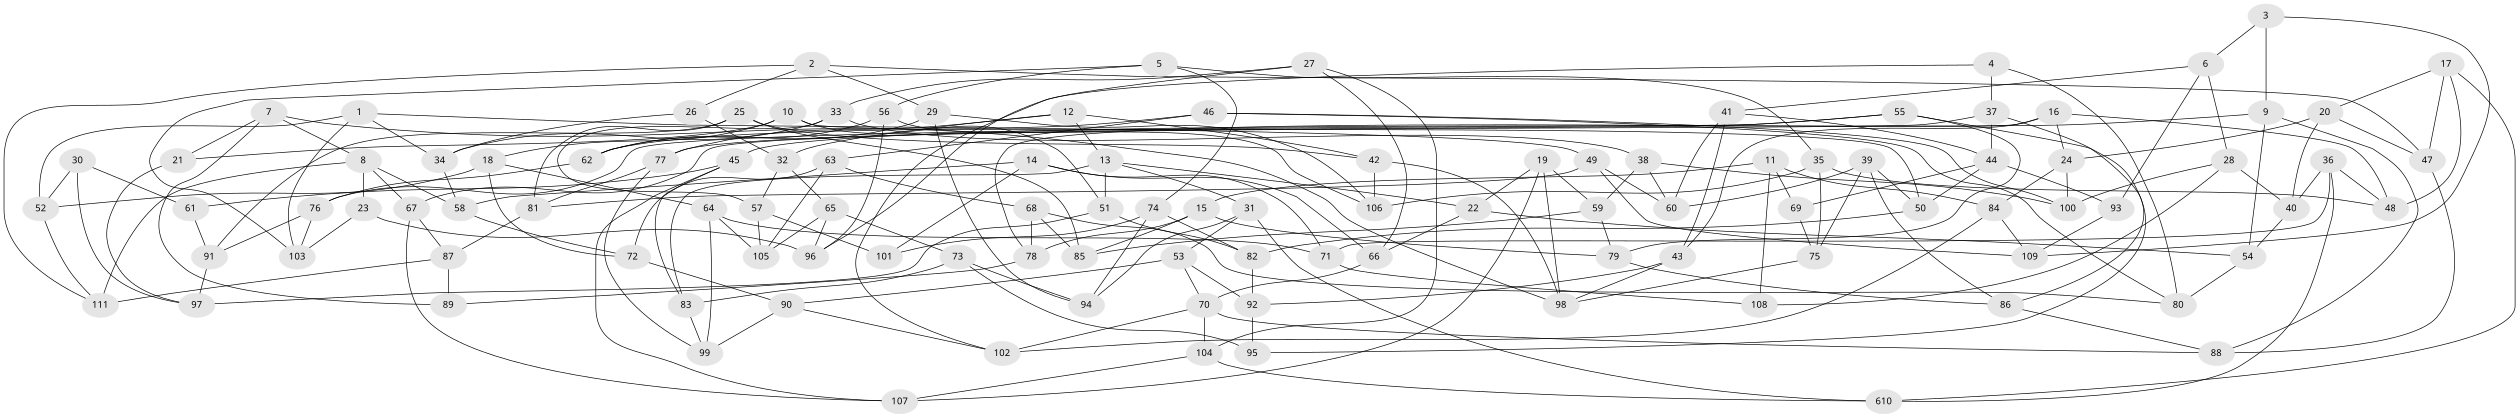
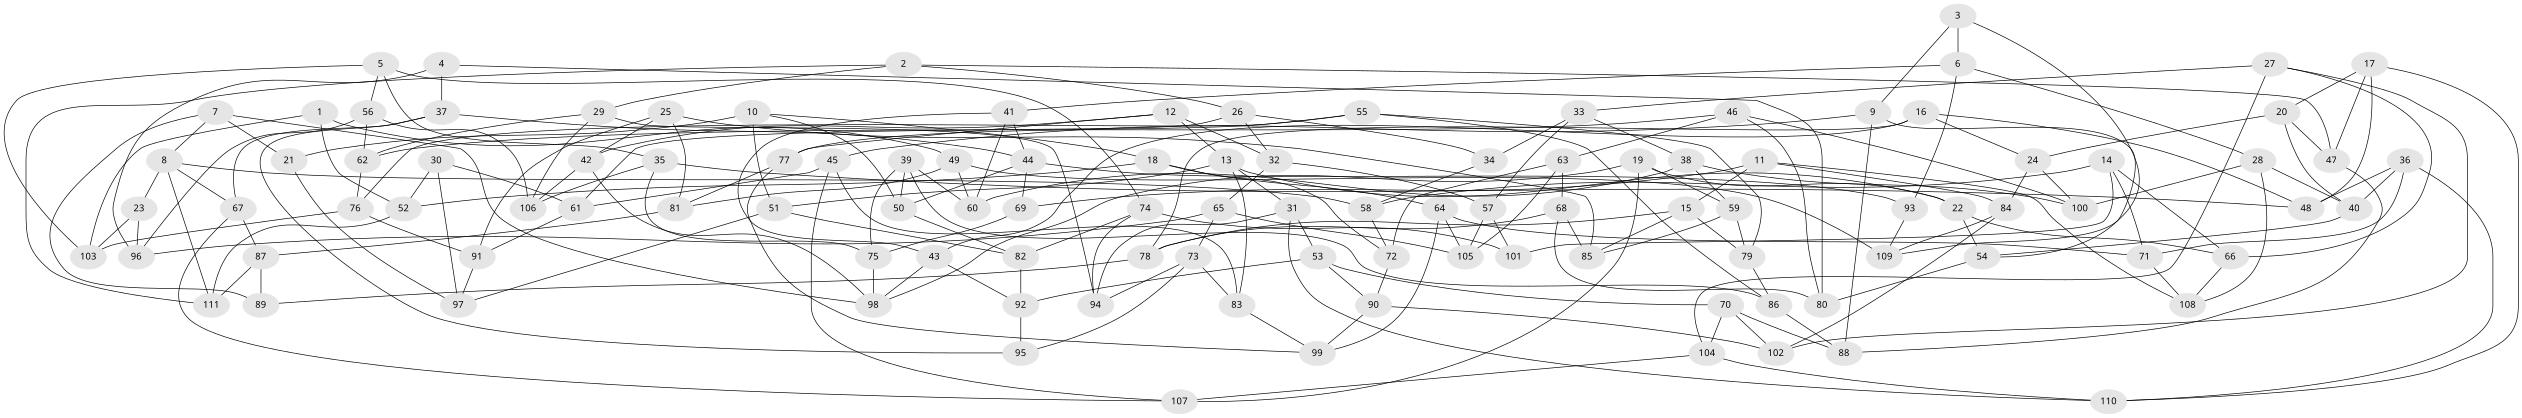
none -> (729, 136)
(406, 140) -> none
(1275, 283) -> (2209, 281)
(1884, 402) -> (2109, 402)
